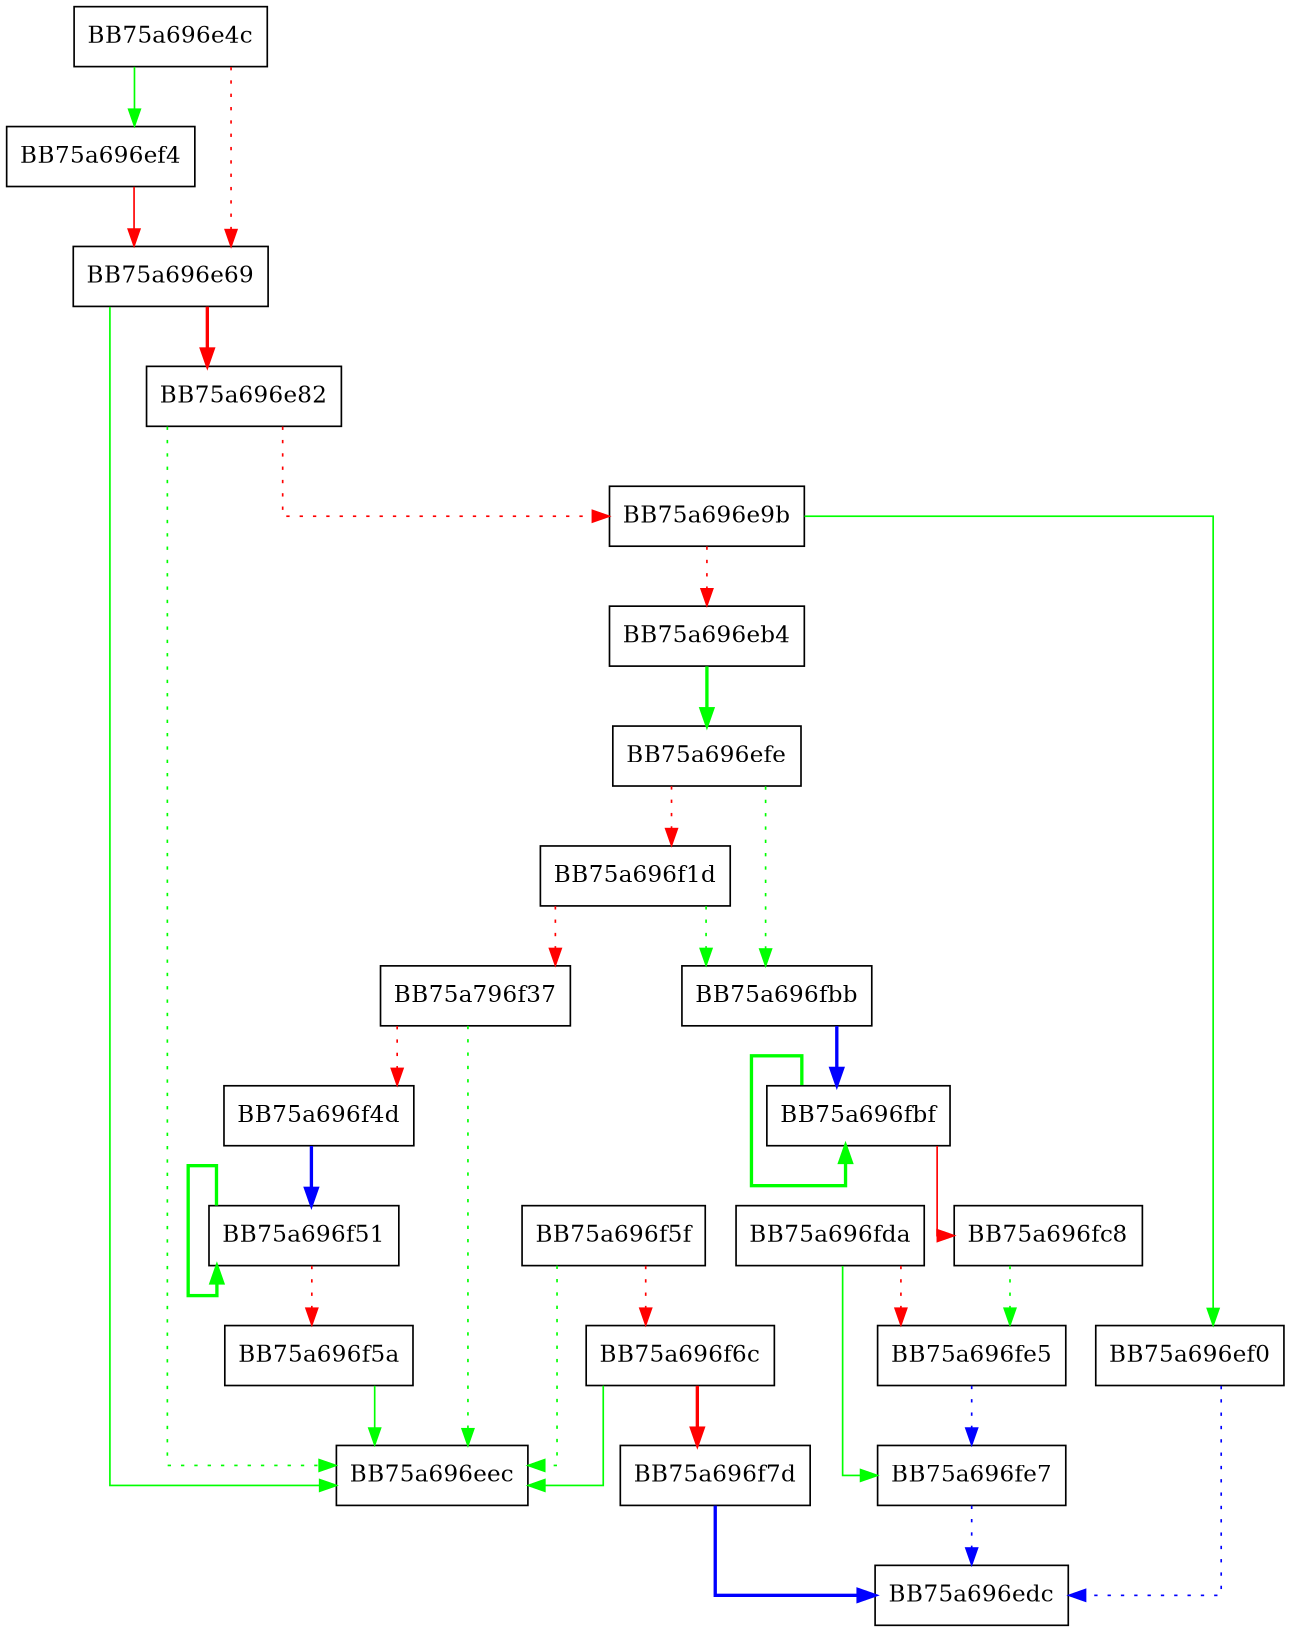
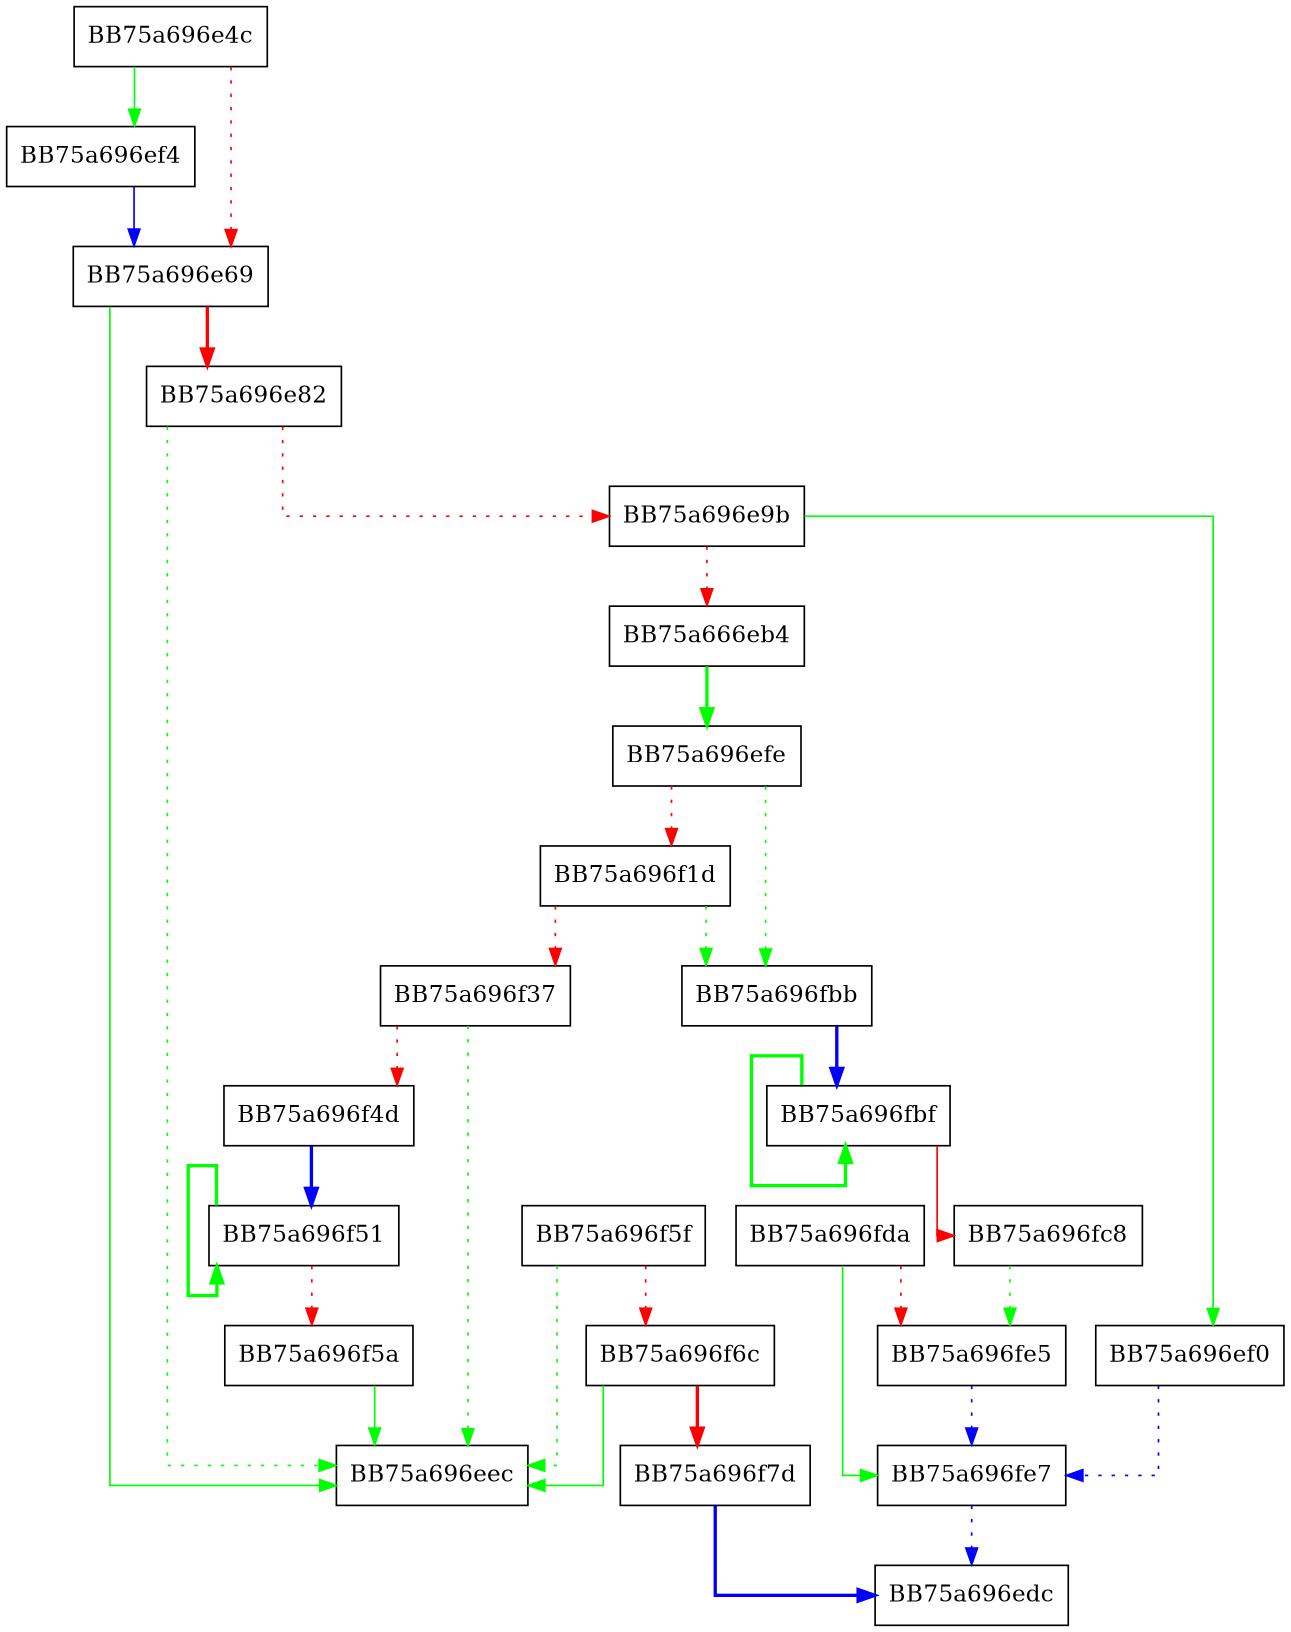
(134, 208) -> (134, 208)
(707, 636) -> (707, 636)
(475, 996) -> (475, 996)
(1221, 1558) -> (1158, 1468)
